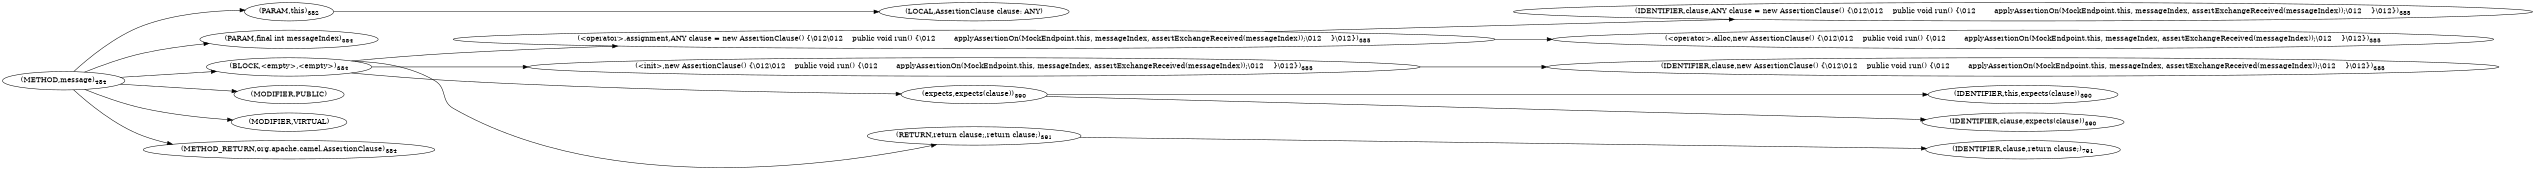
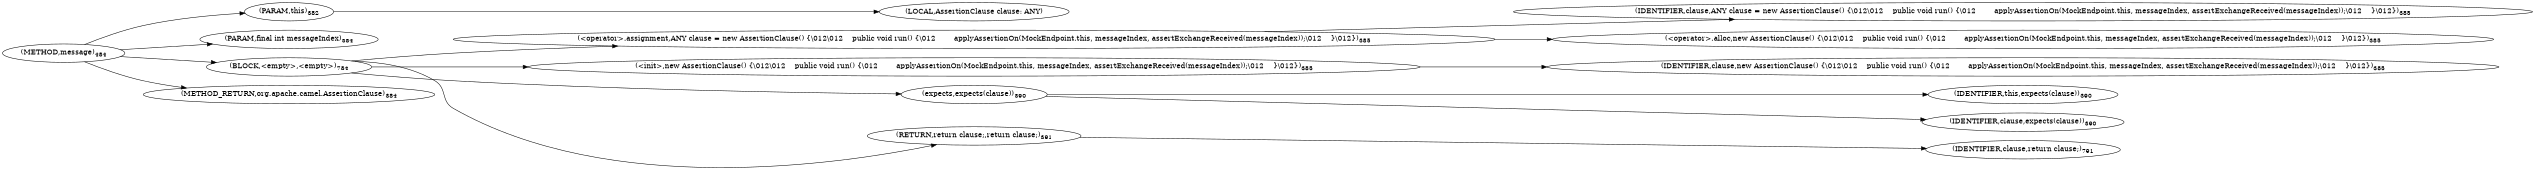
(343, 66) -> (343, 66)
(289, 95) -> none
(289, 122) -> none
